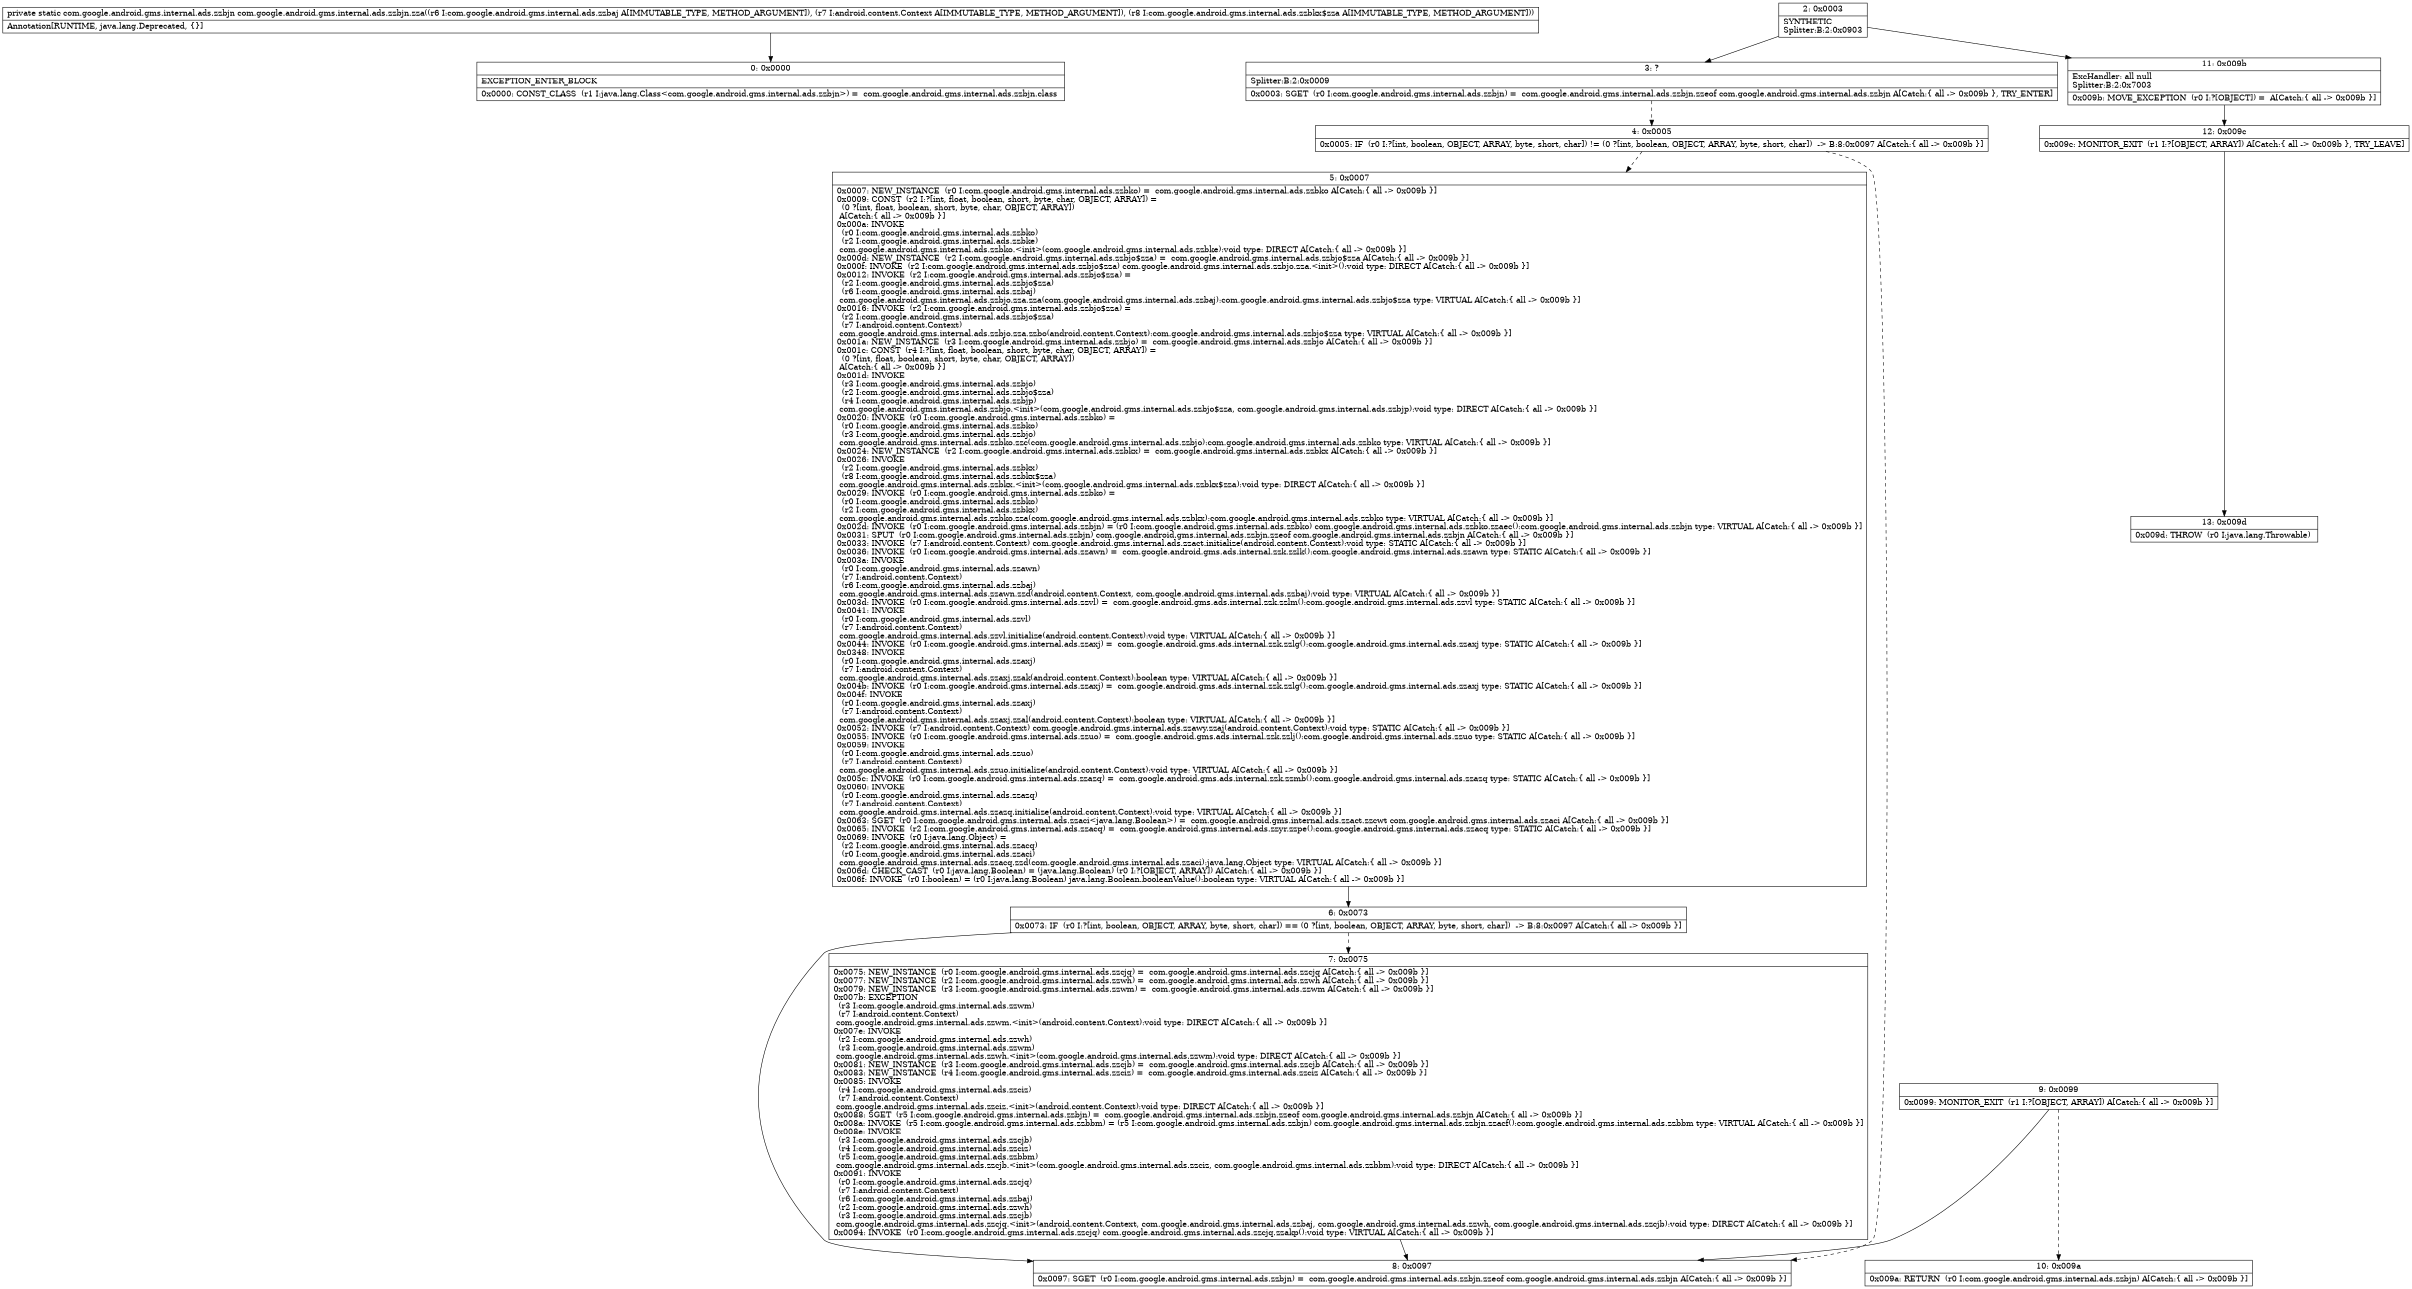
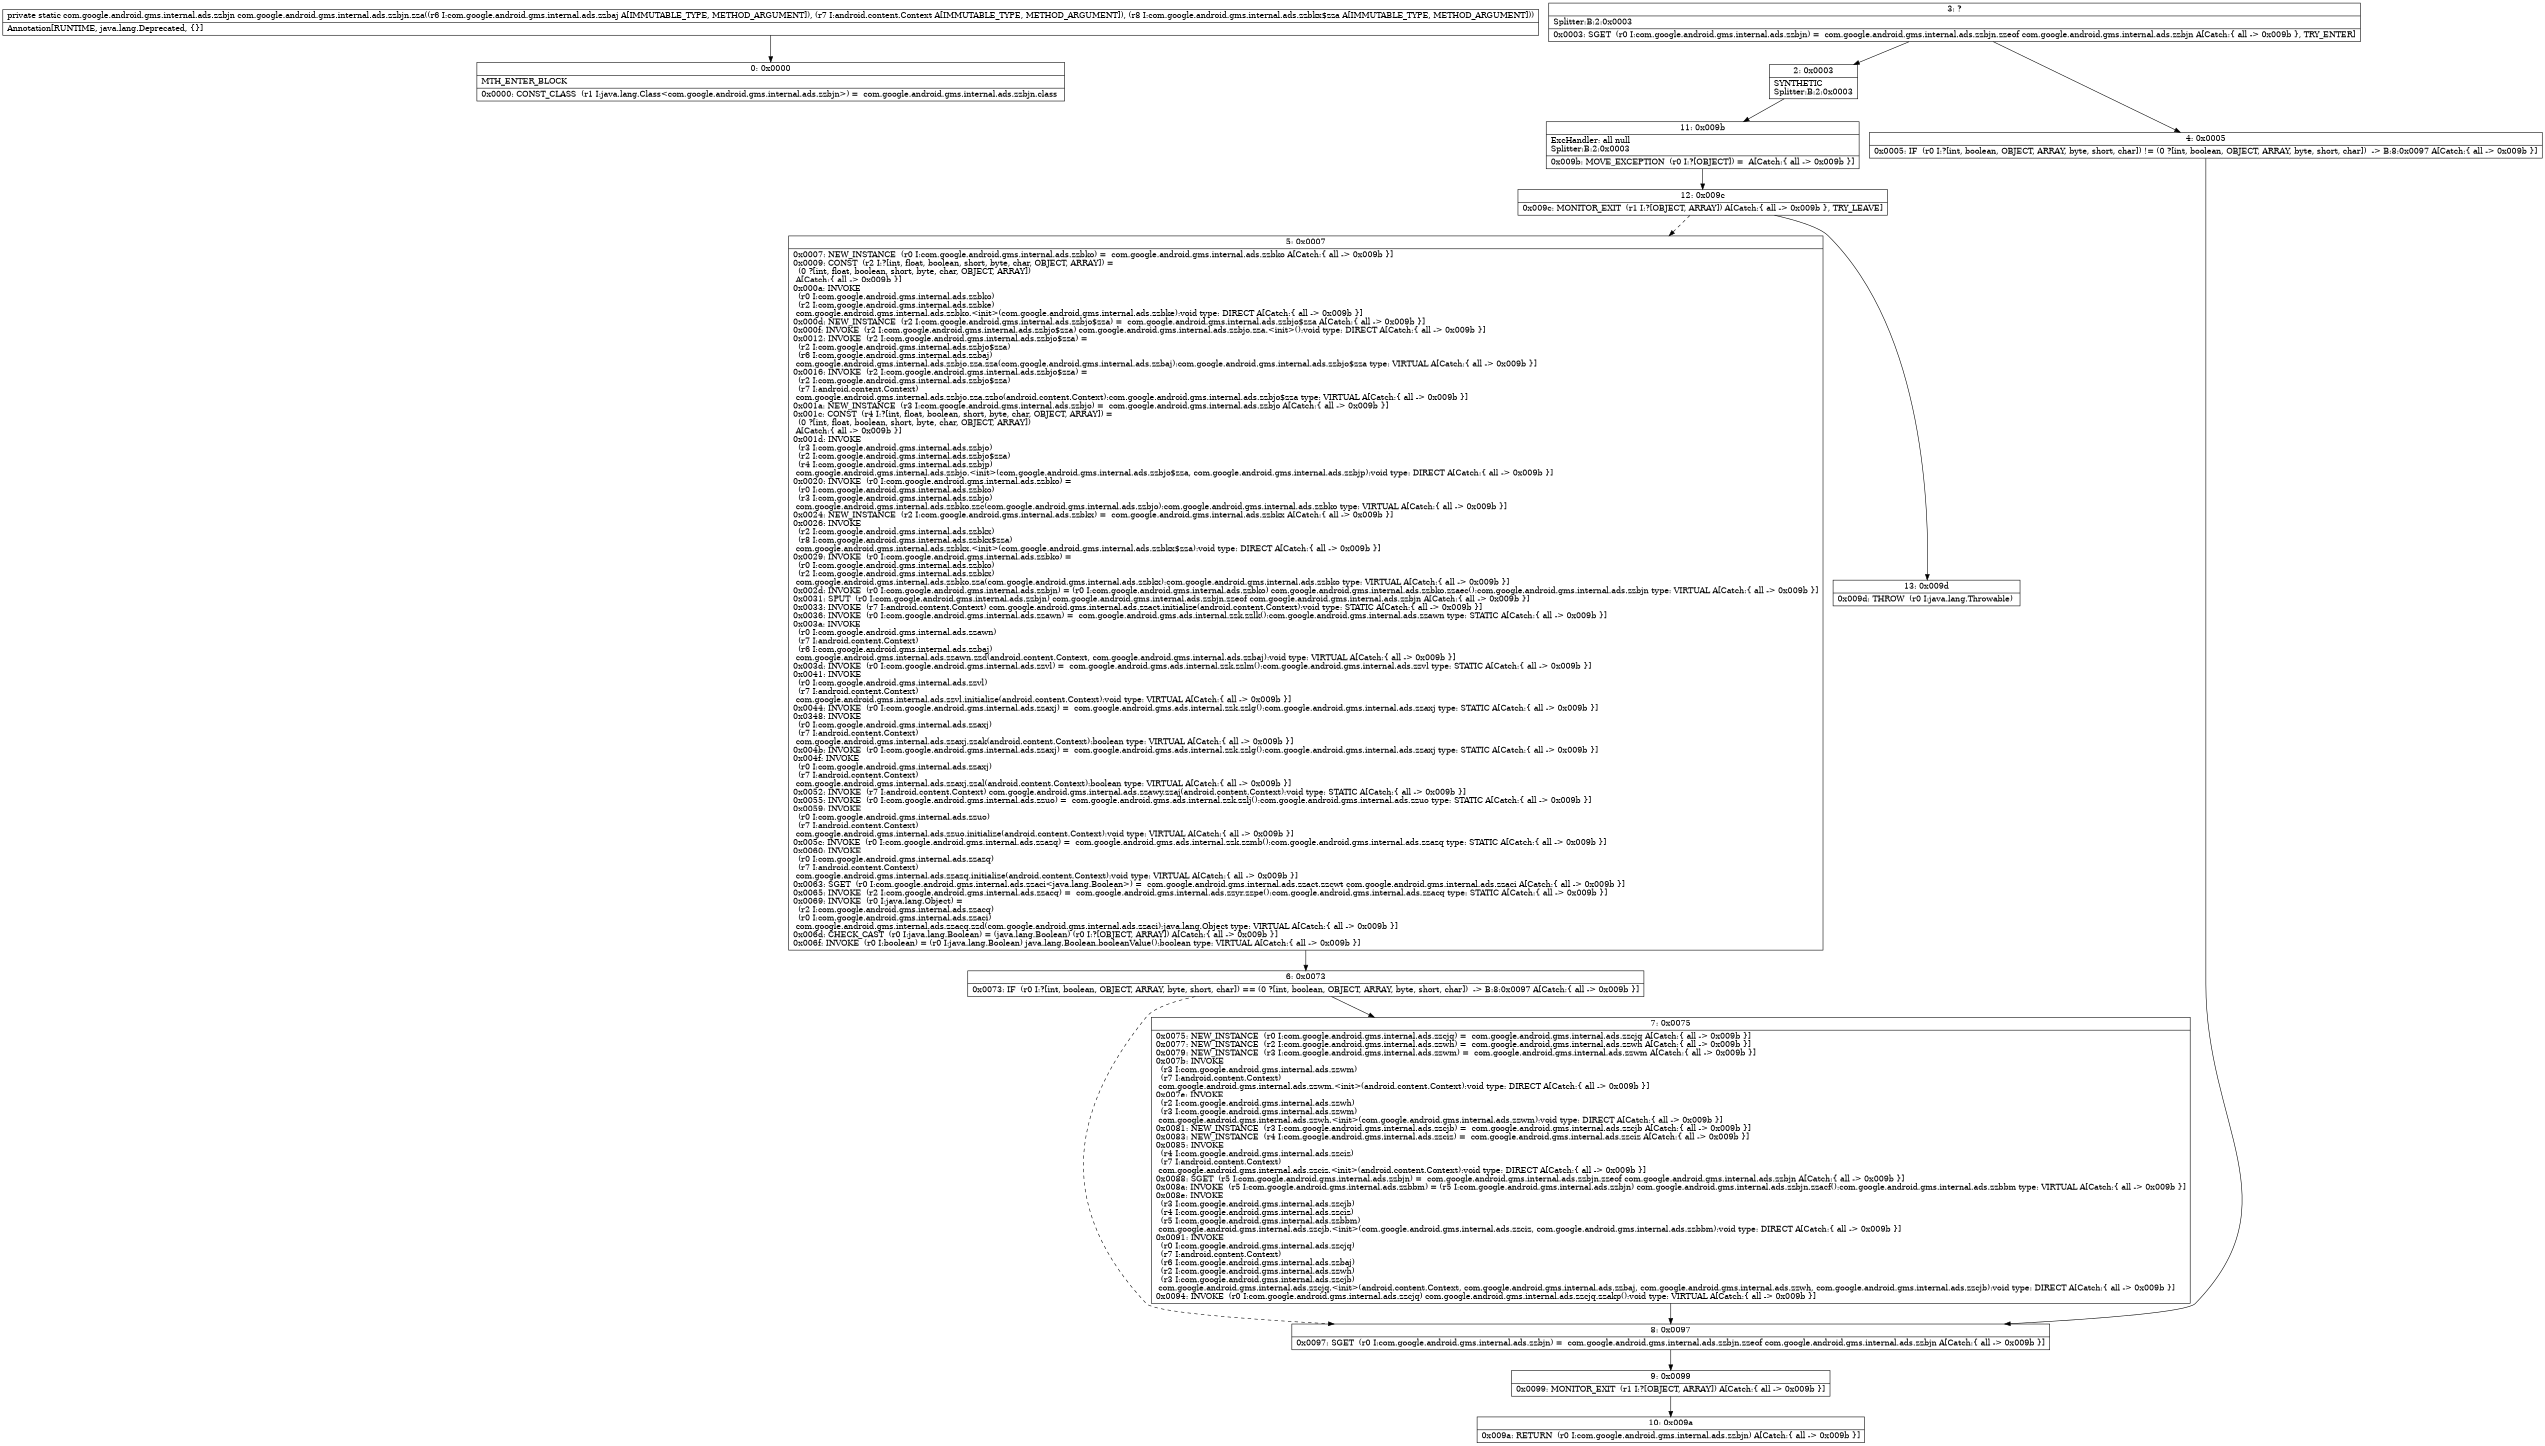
(1823, 31) -> (1814, 92)
(1745, 48) -> (1884, 52)
(539, 81) -> (524, 81)
(1290, 81) -> (1593, 22)
(2112, 85) -> (1590, 149)
(1652, 110) -> (2084, 86)
(1636, 160) -> (1682, 224)
(1887, 720) -> (2206, 833)
(1348, 940) -> (1350, 1006)
(878, 998) -> (1192, 1062)
(759, 1104) -> (1095, 1224)
(2059, 1182) -> (1671, 1404)
(1899, 1236) -> (1671, 1357)
